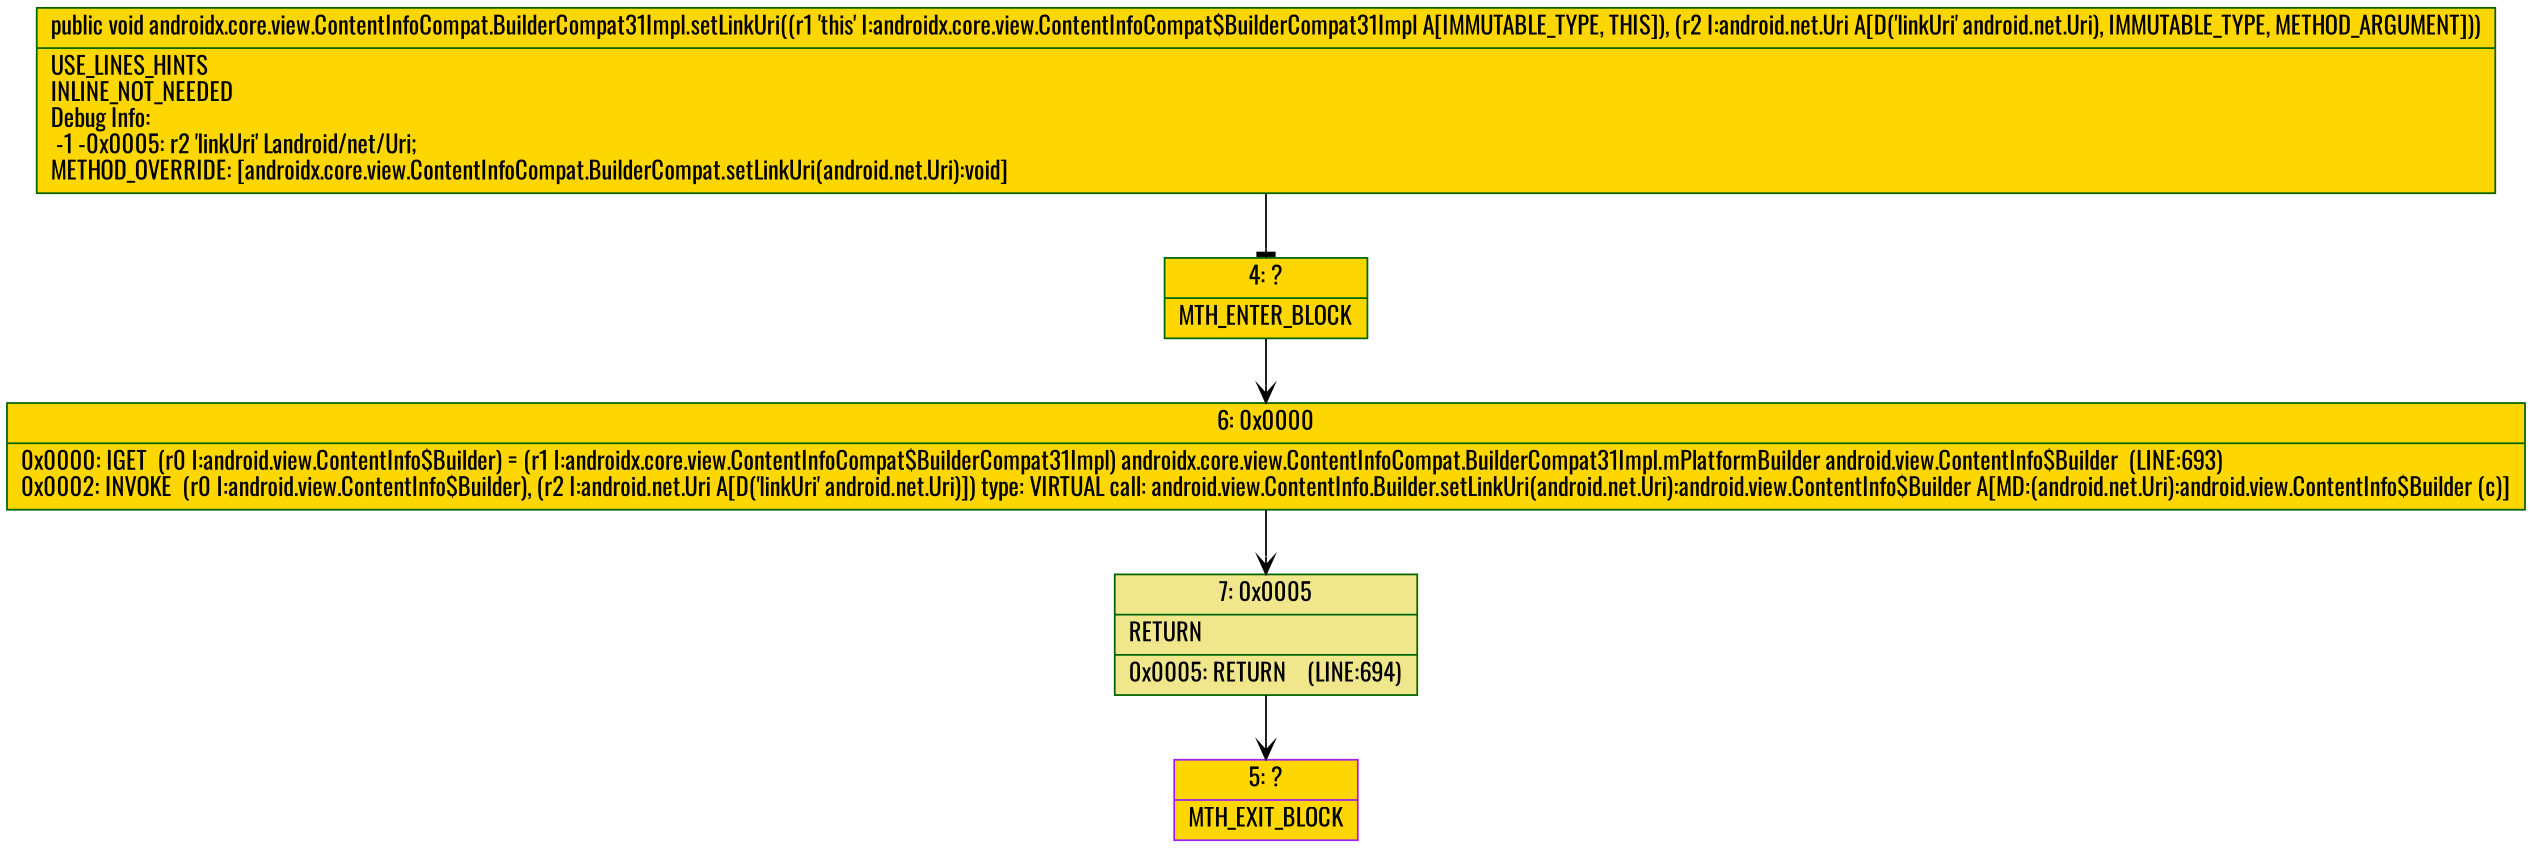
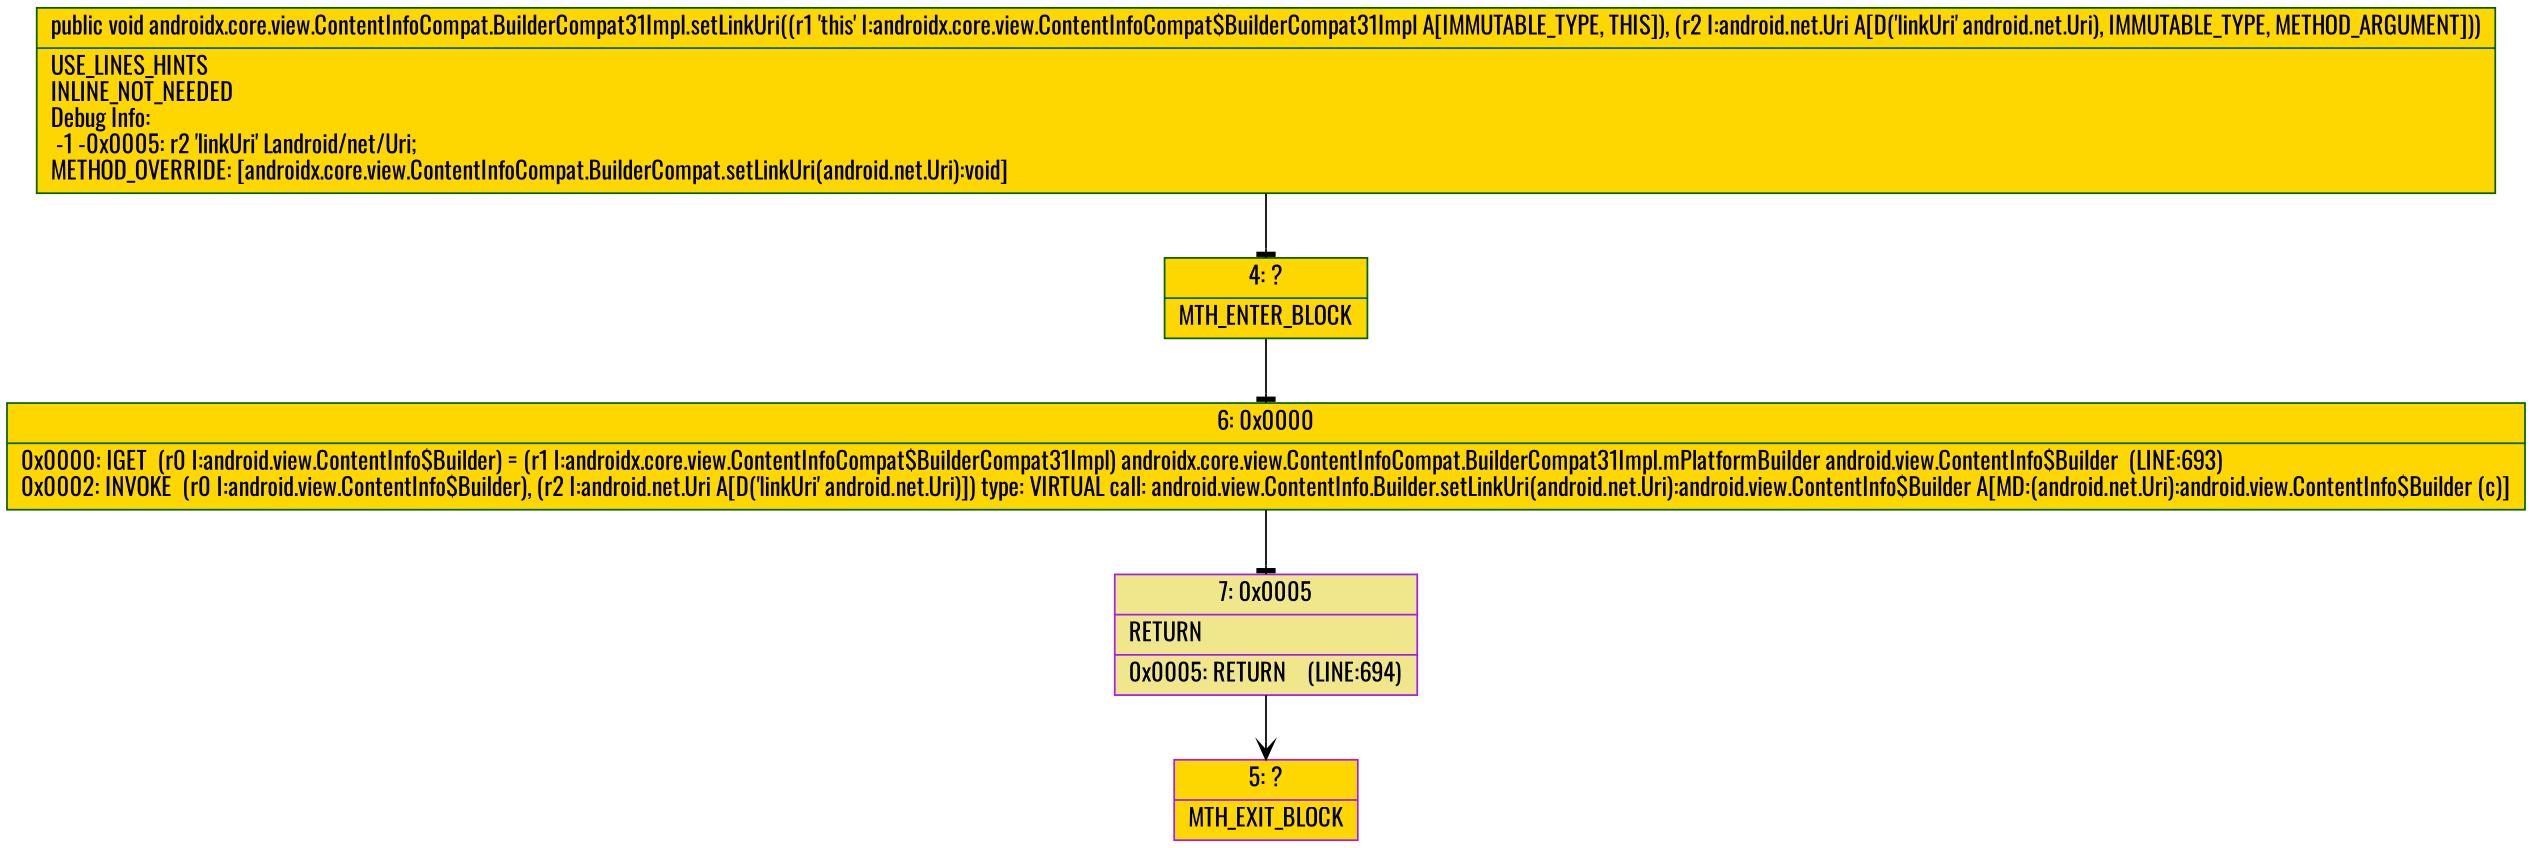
(1266, 362) -> (1266, 366)
(1266, 533) -> (1266, 538)
(1266, 635) -> (1266, 635)
